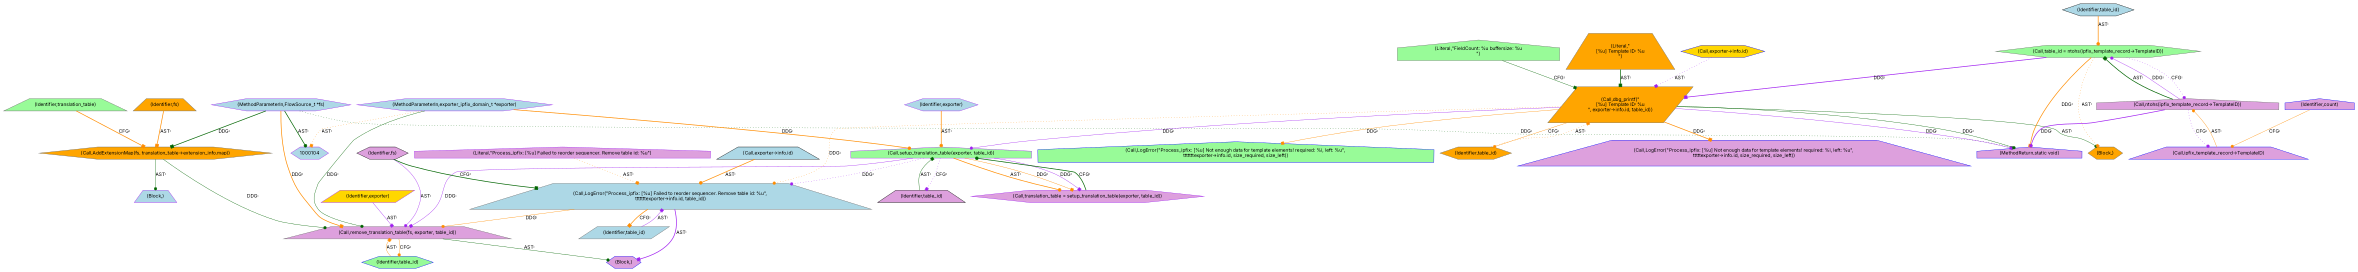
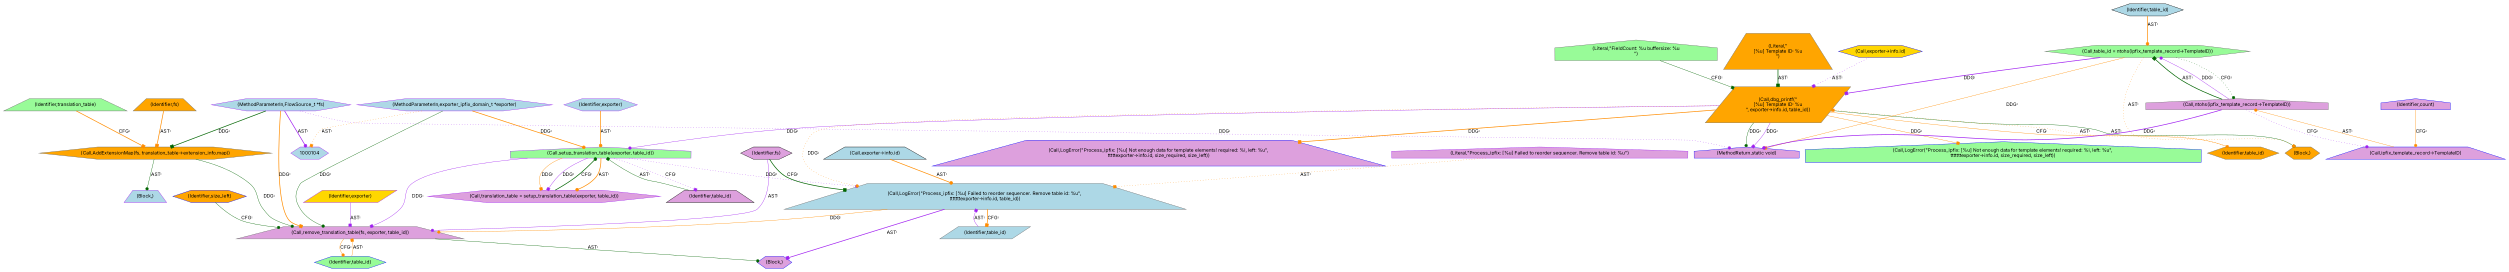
(2159, 71) -> (2209, 71)
(2054, 96) -> (1946, 103)
(295, 128) -> (295, 128)
(1112, 128) -> (1014, 131)
none -> (210, 196)
